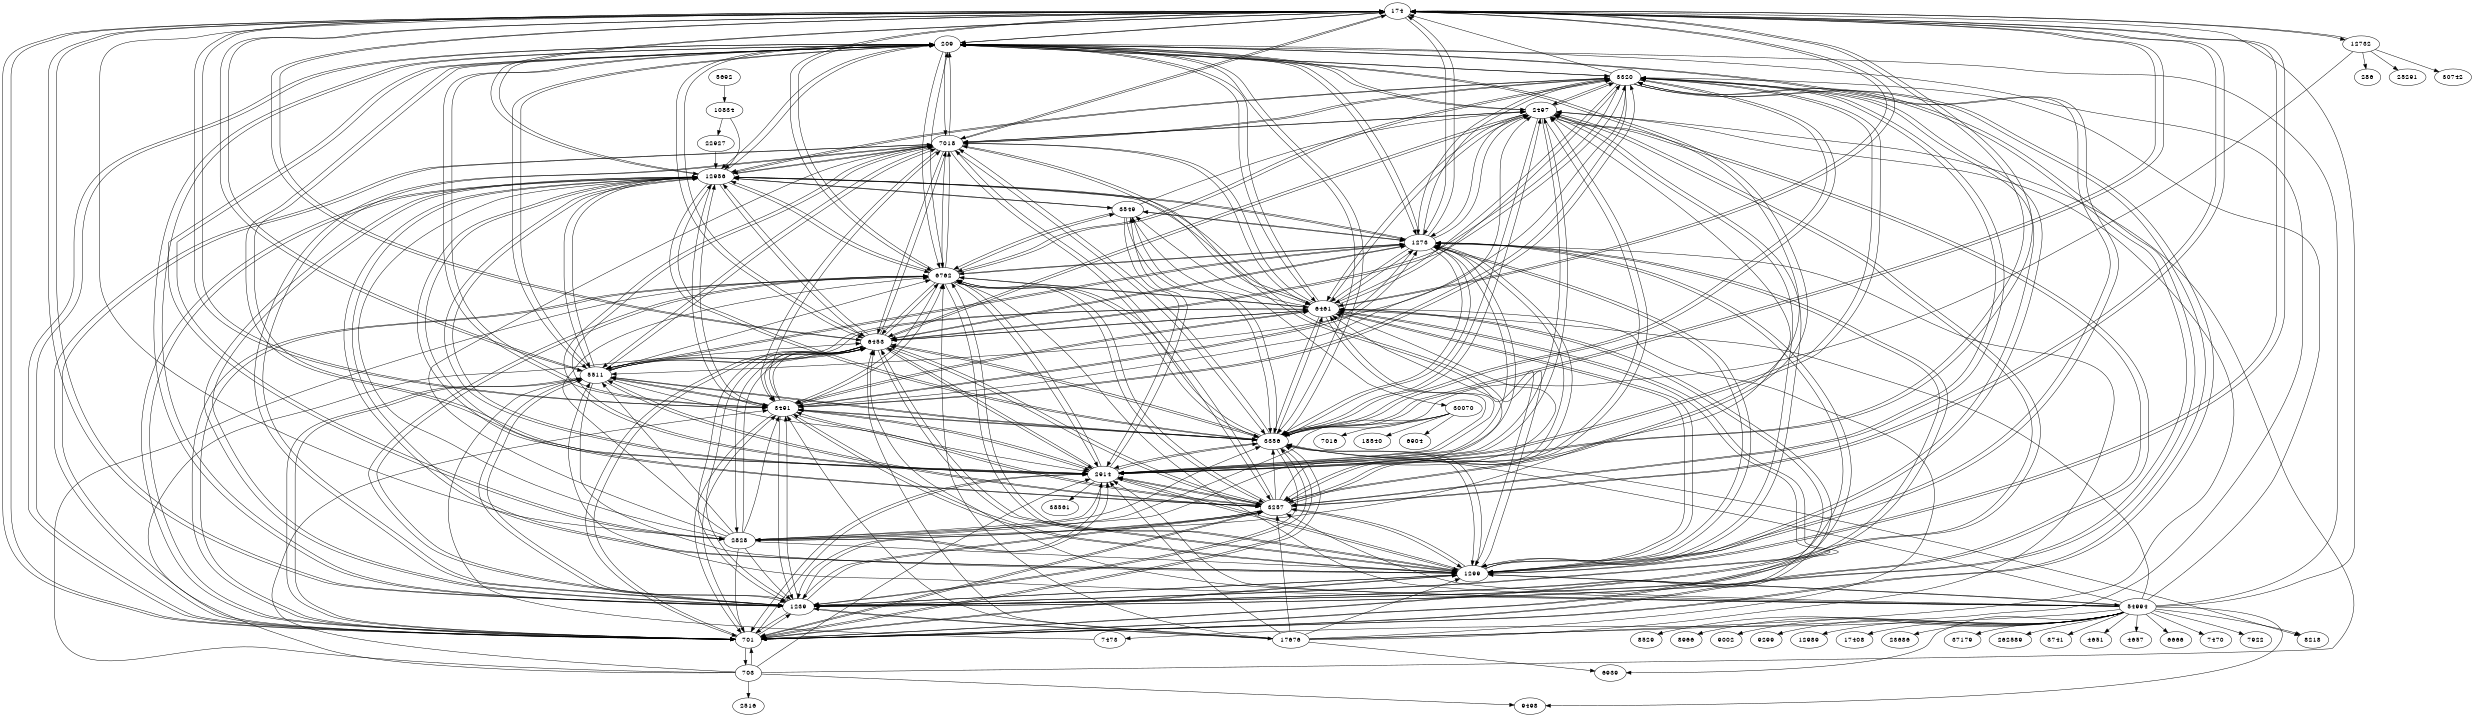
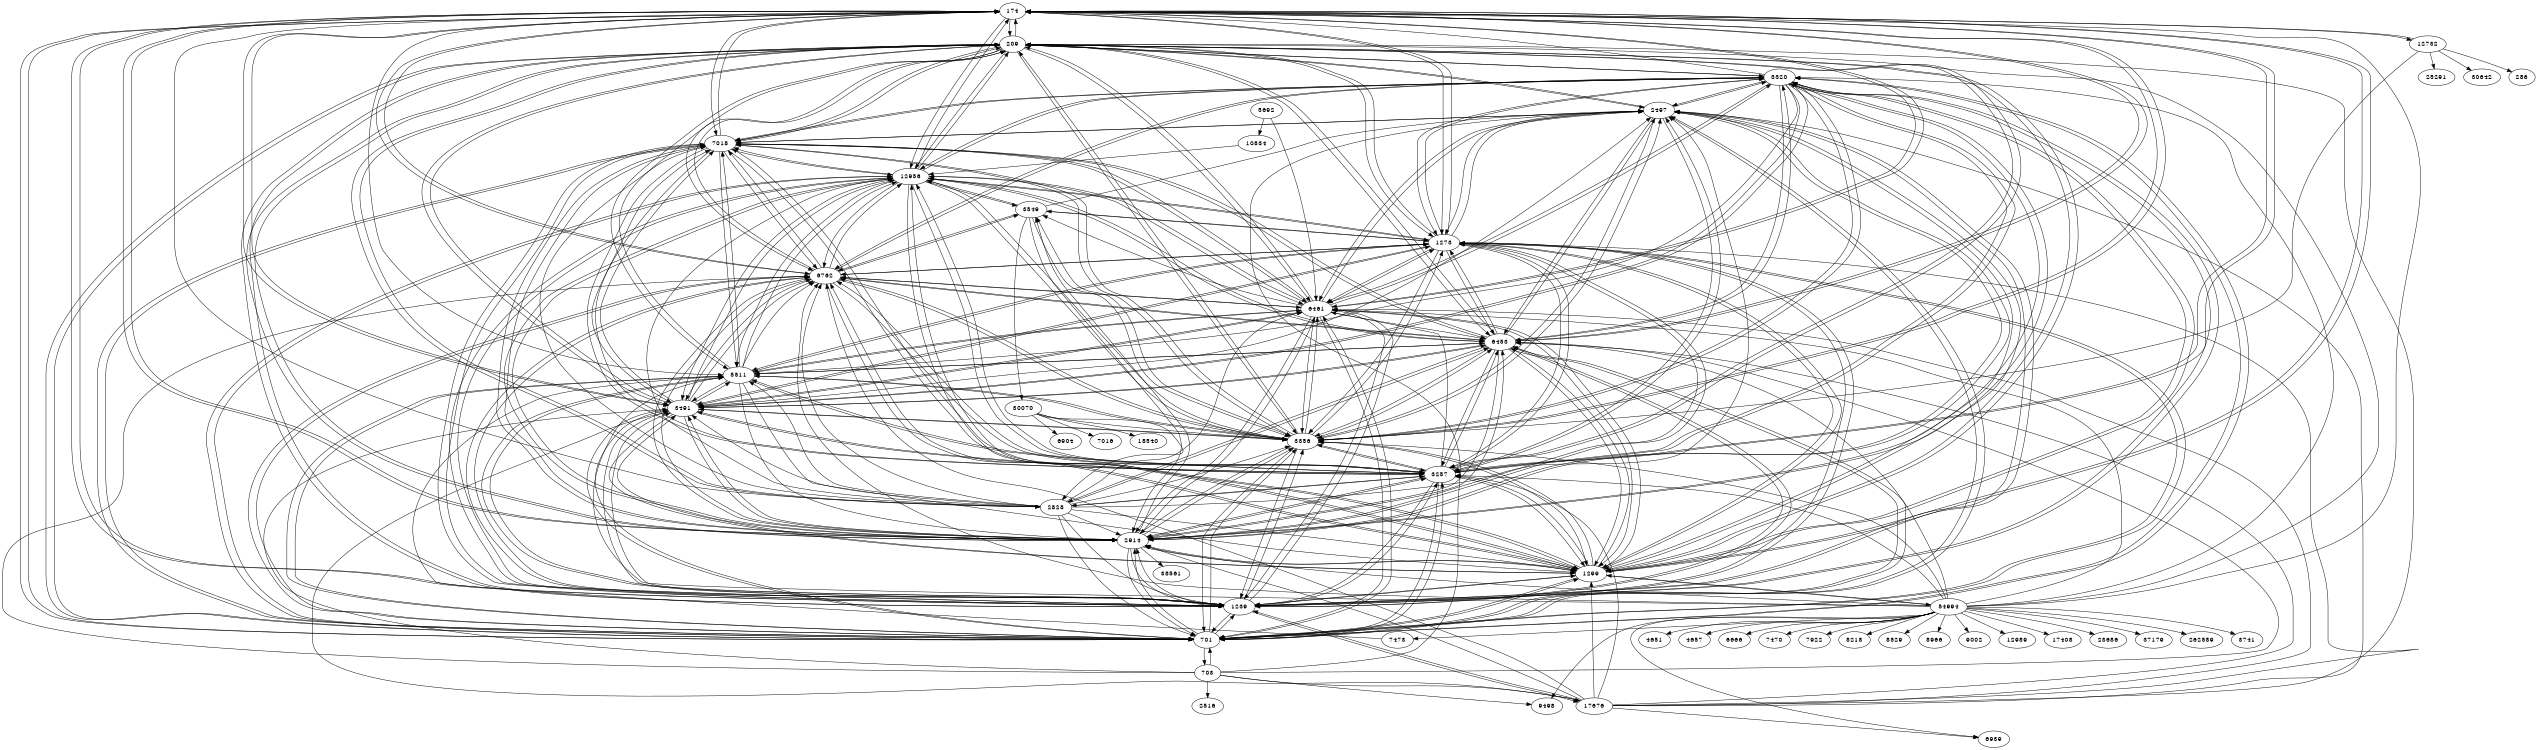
(241, 46) -> none
(2453, 77) -> (2482, 77)
(716, 143) -> none
(1098, 326) -> (1302, 205)
(1770, 507) -> (1369, 458)
(925, 560) -> (1398, 686)
(1766, 640) -> none
